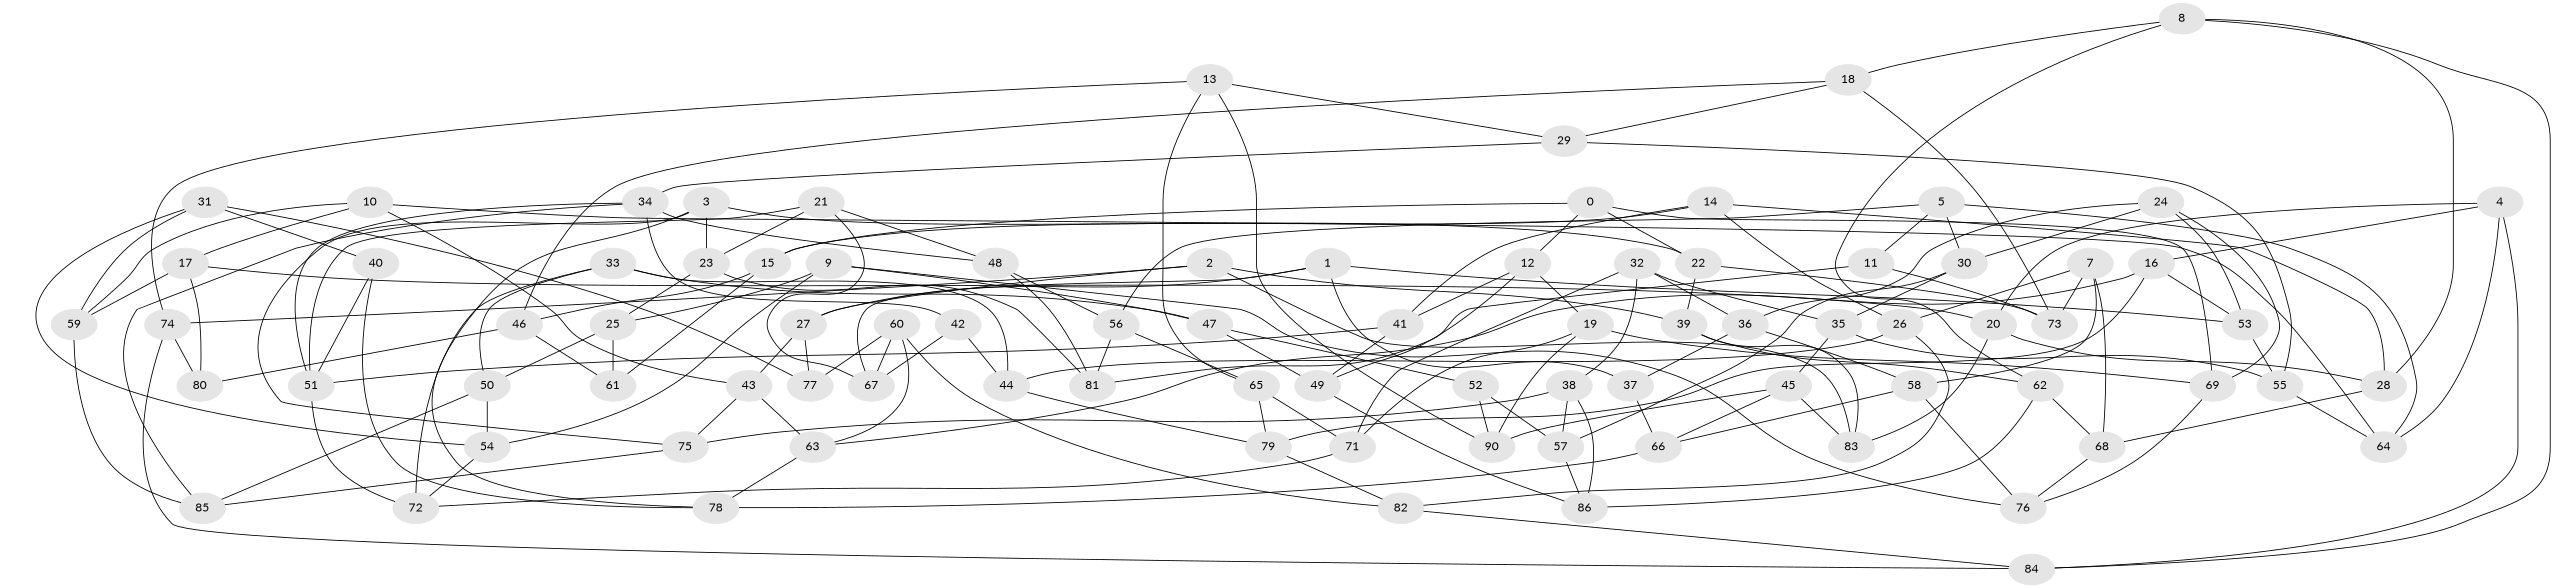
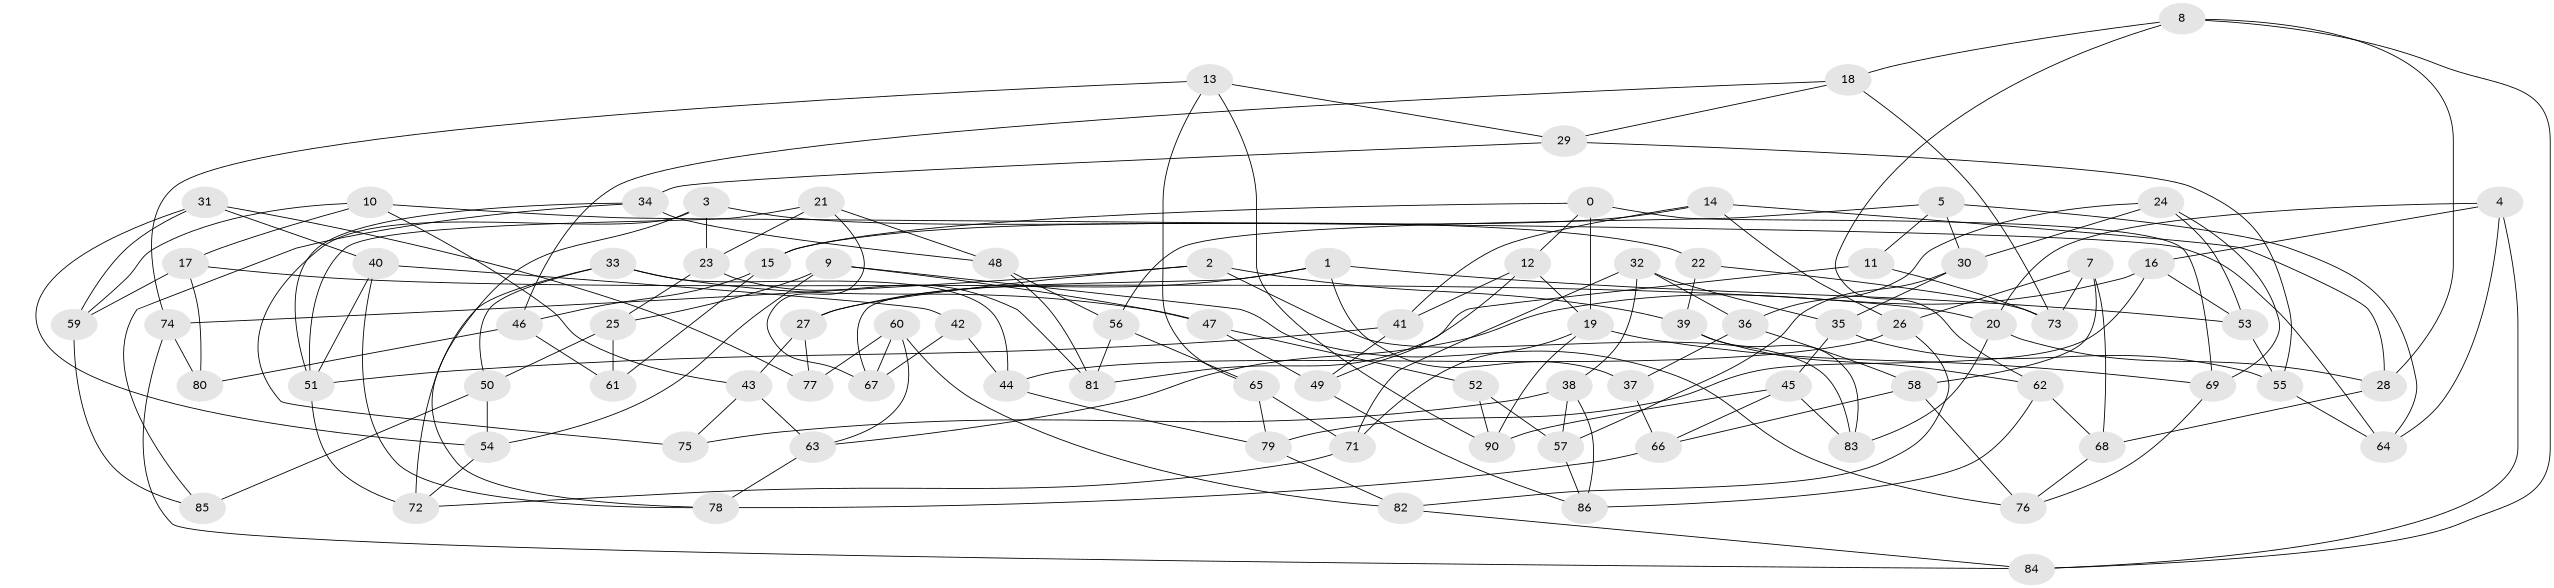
(1646, 234) -> (1591, 263)
(798, 301) -> (575, 279)
(411, 482) -> none
